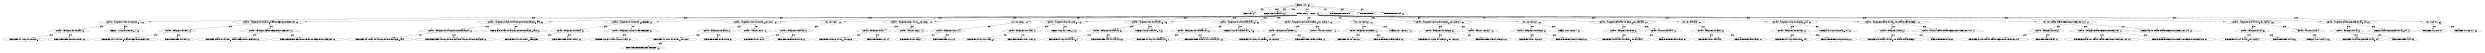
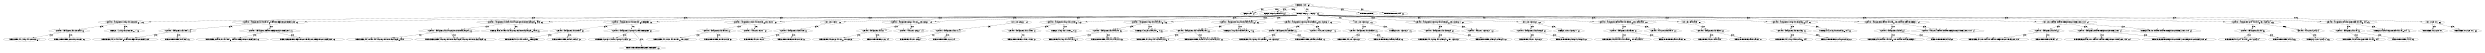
(1340, 14) -> none
(1143, 18) -> none
(2285, 27) -> (2285, 27)
(981, 39) -> none
(658, 44) -> (639, 38)
